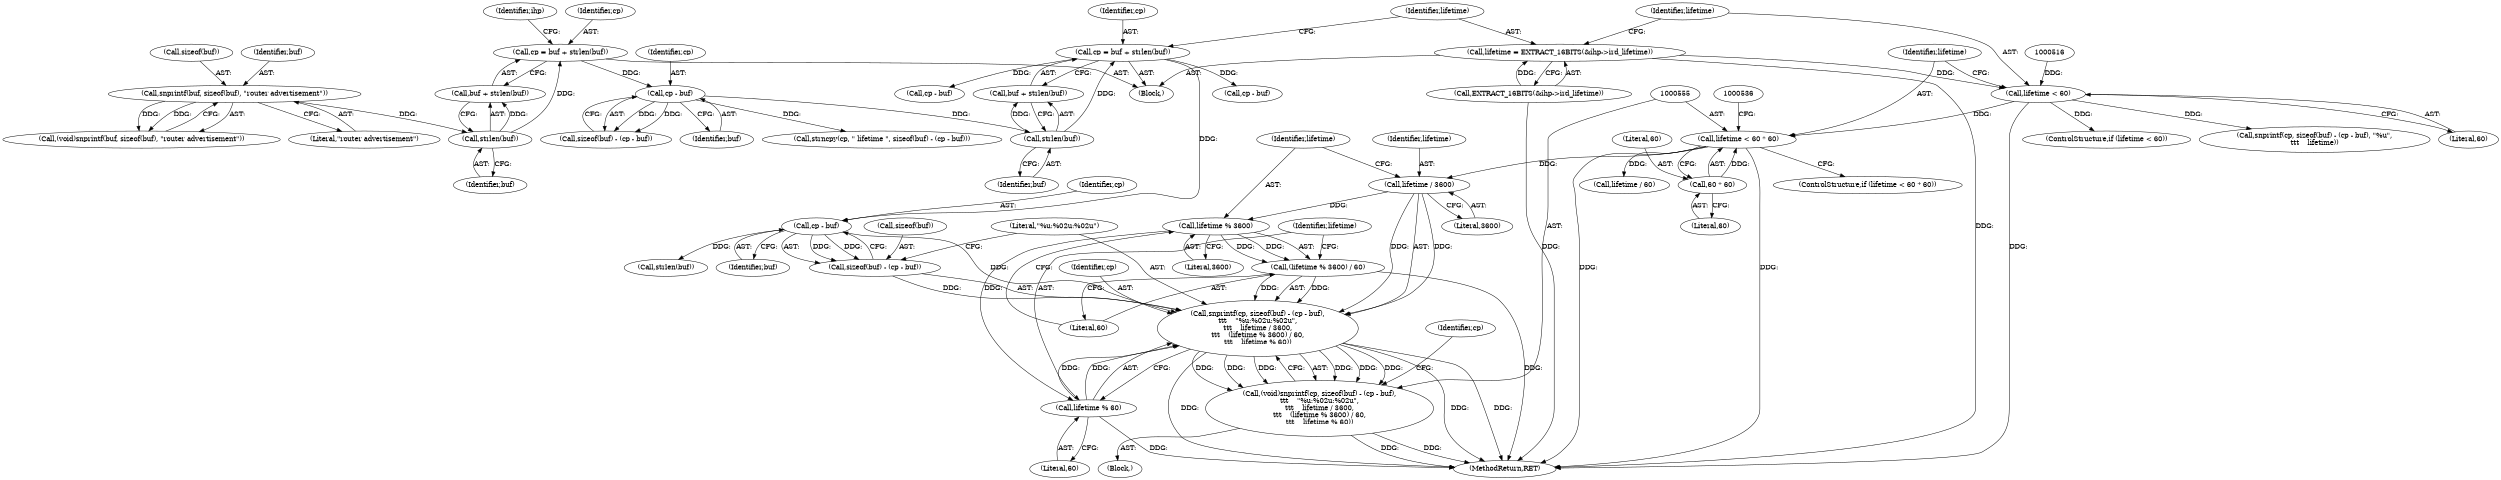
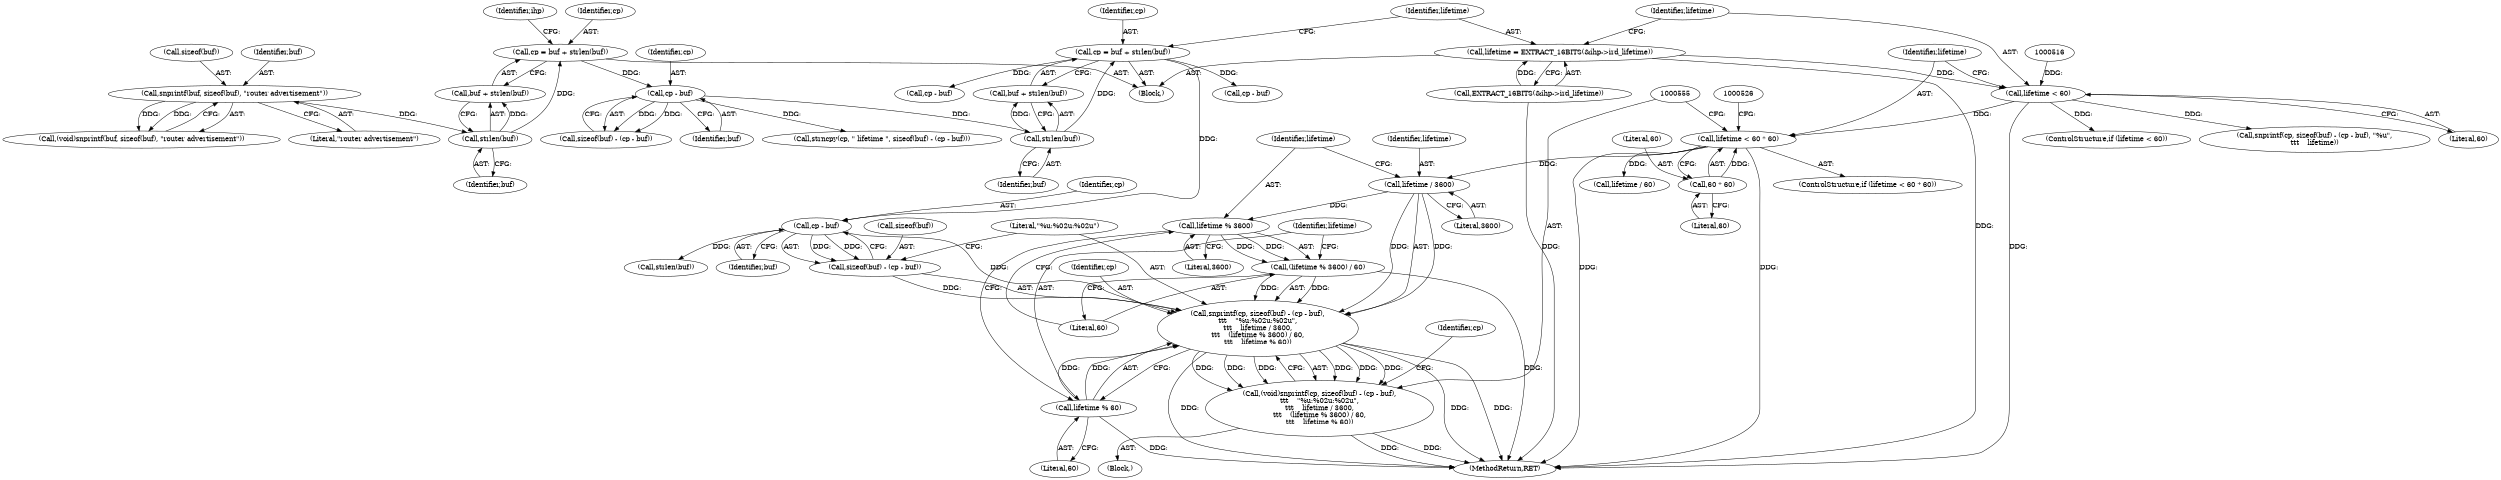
(1739, 94) -> (1739, 94)
(1718, 115) -> (1718, 115)
(1827, 164) -> (1827, 164)
(994, 288) -> (994, 288)
